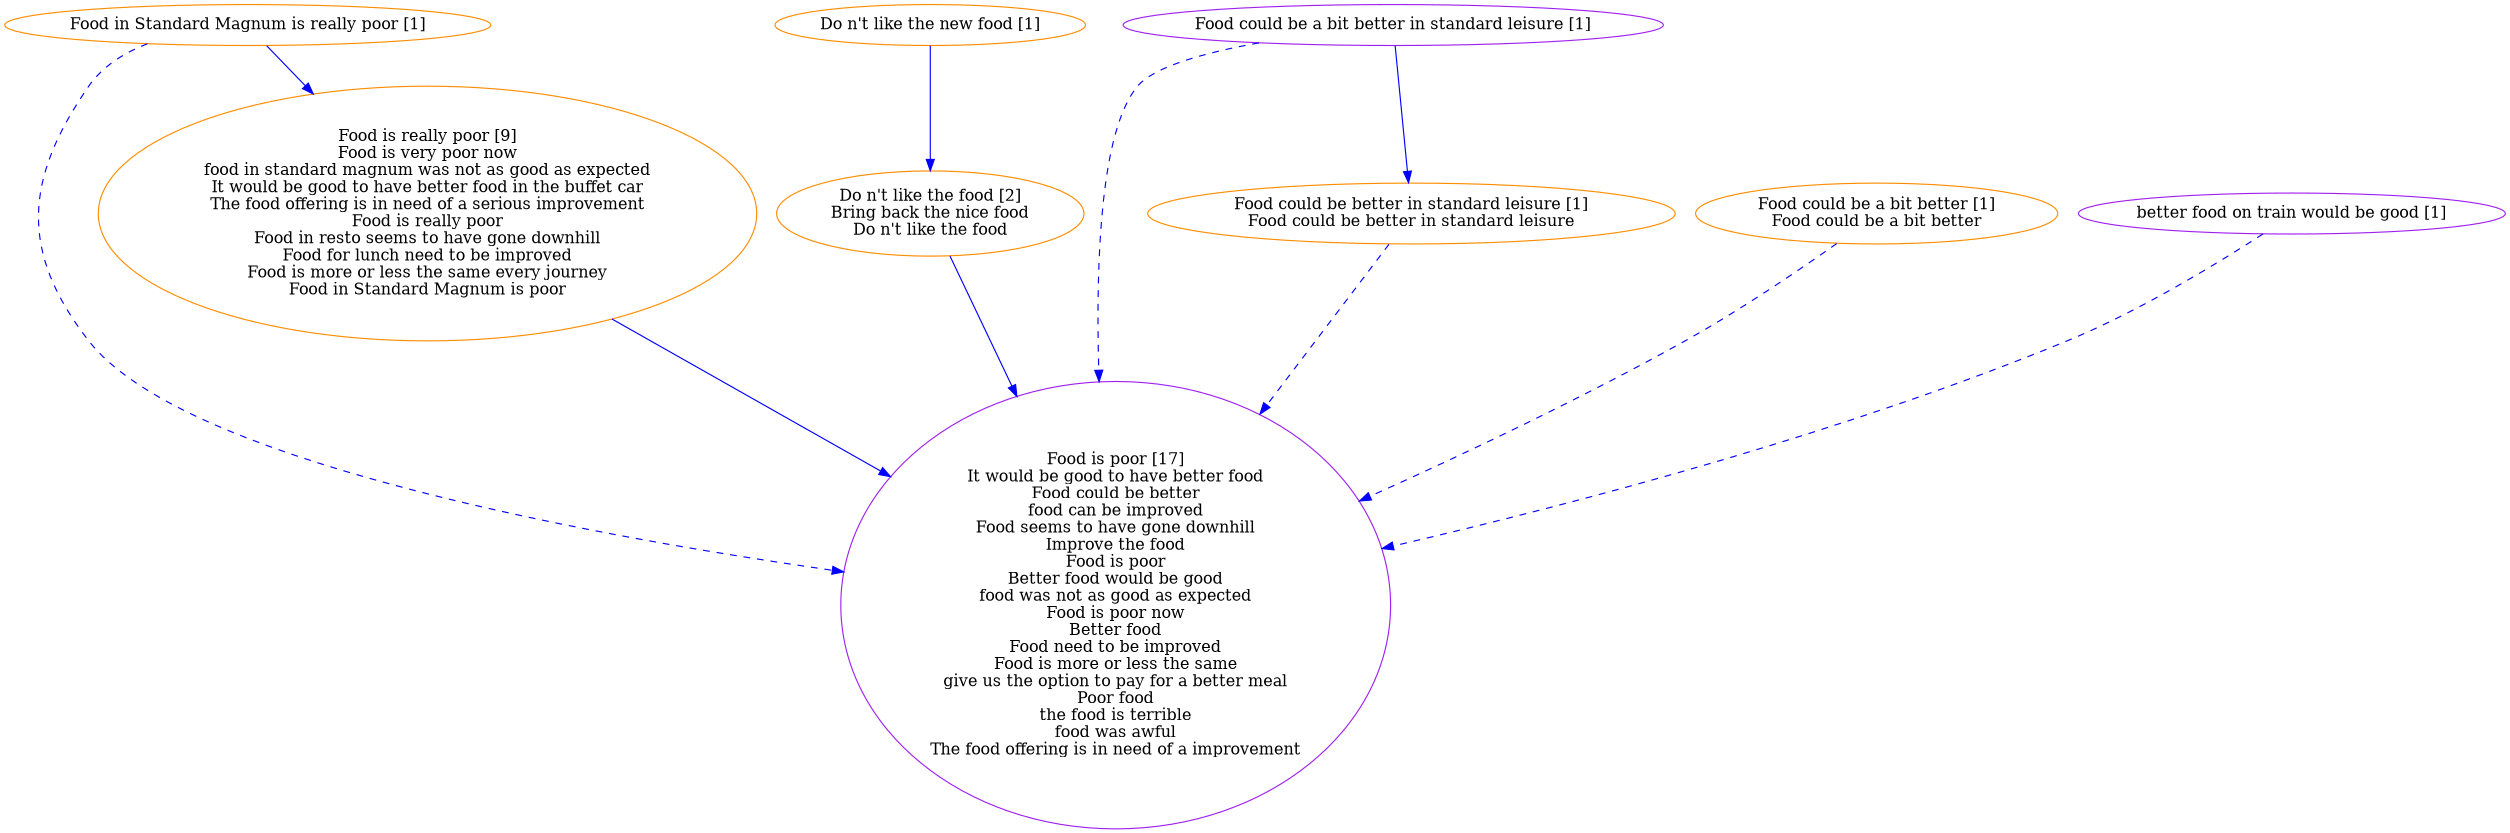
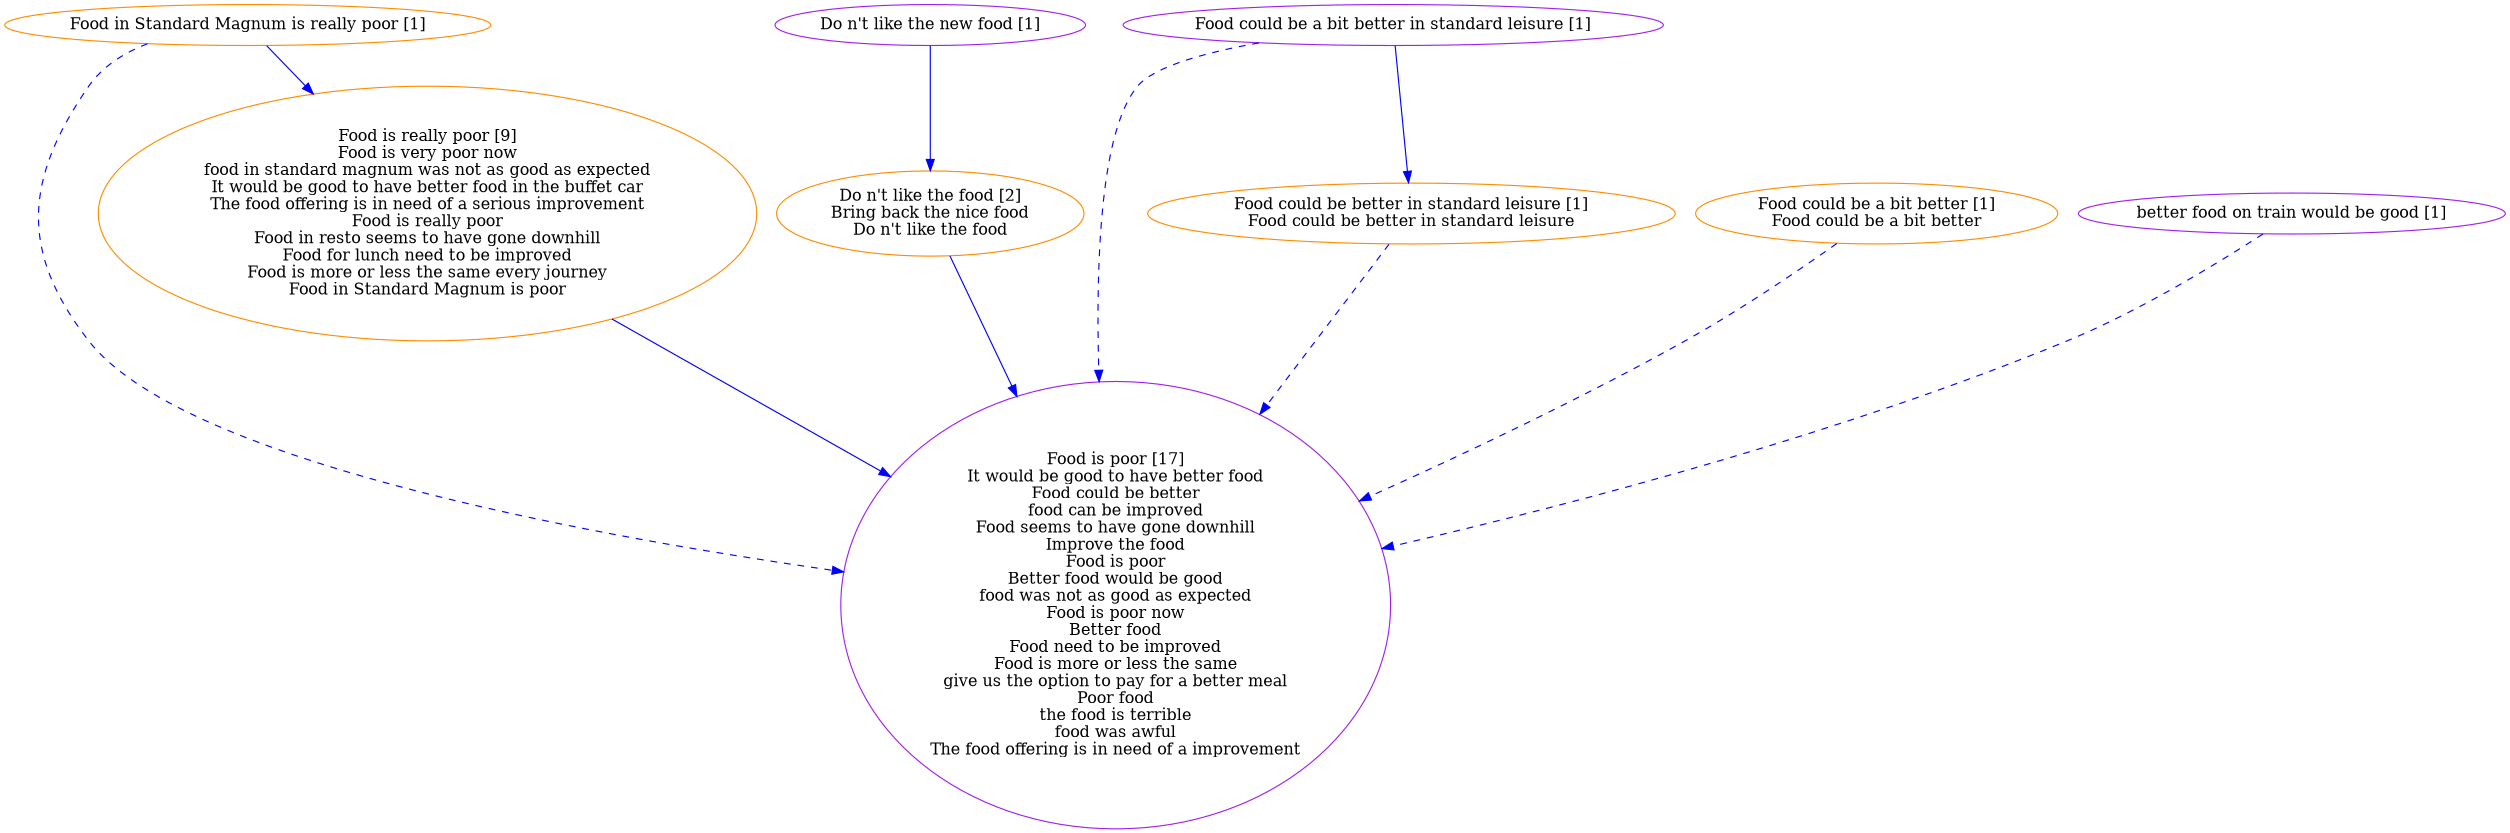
(930, 25) -> (930, 25)
